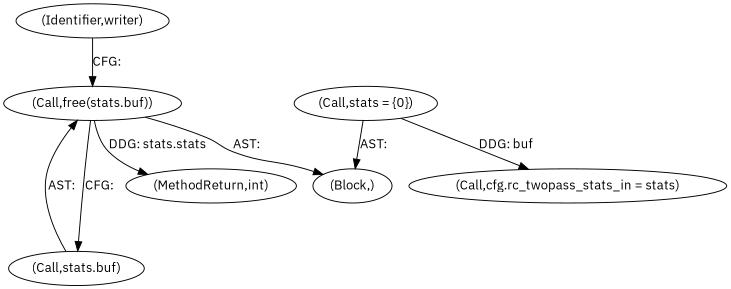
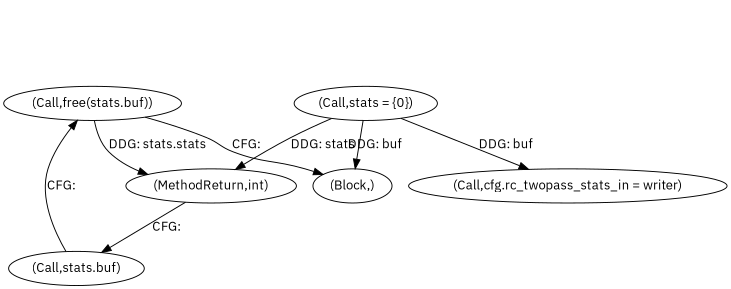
(93, 21) -> none
none -> (287, 140)
(248, 145) -> (248, 145)
(375, 145) -> (375, 145)
(84, 181) -> (148, 225)
(63, 186) -> (63, 186)
(568, 186) -> (568, 186)
